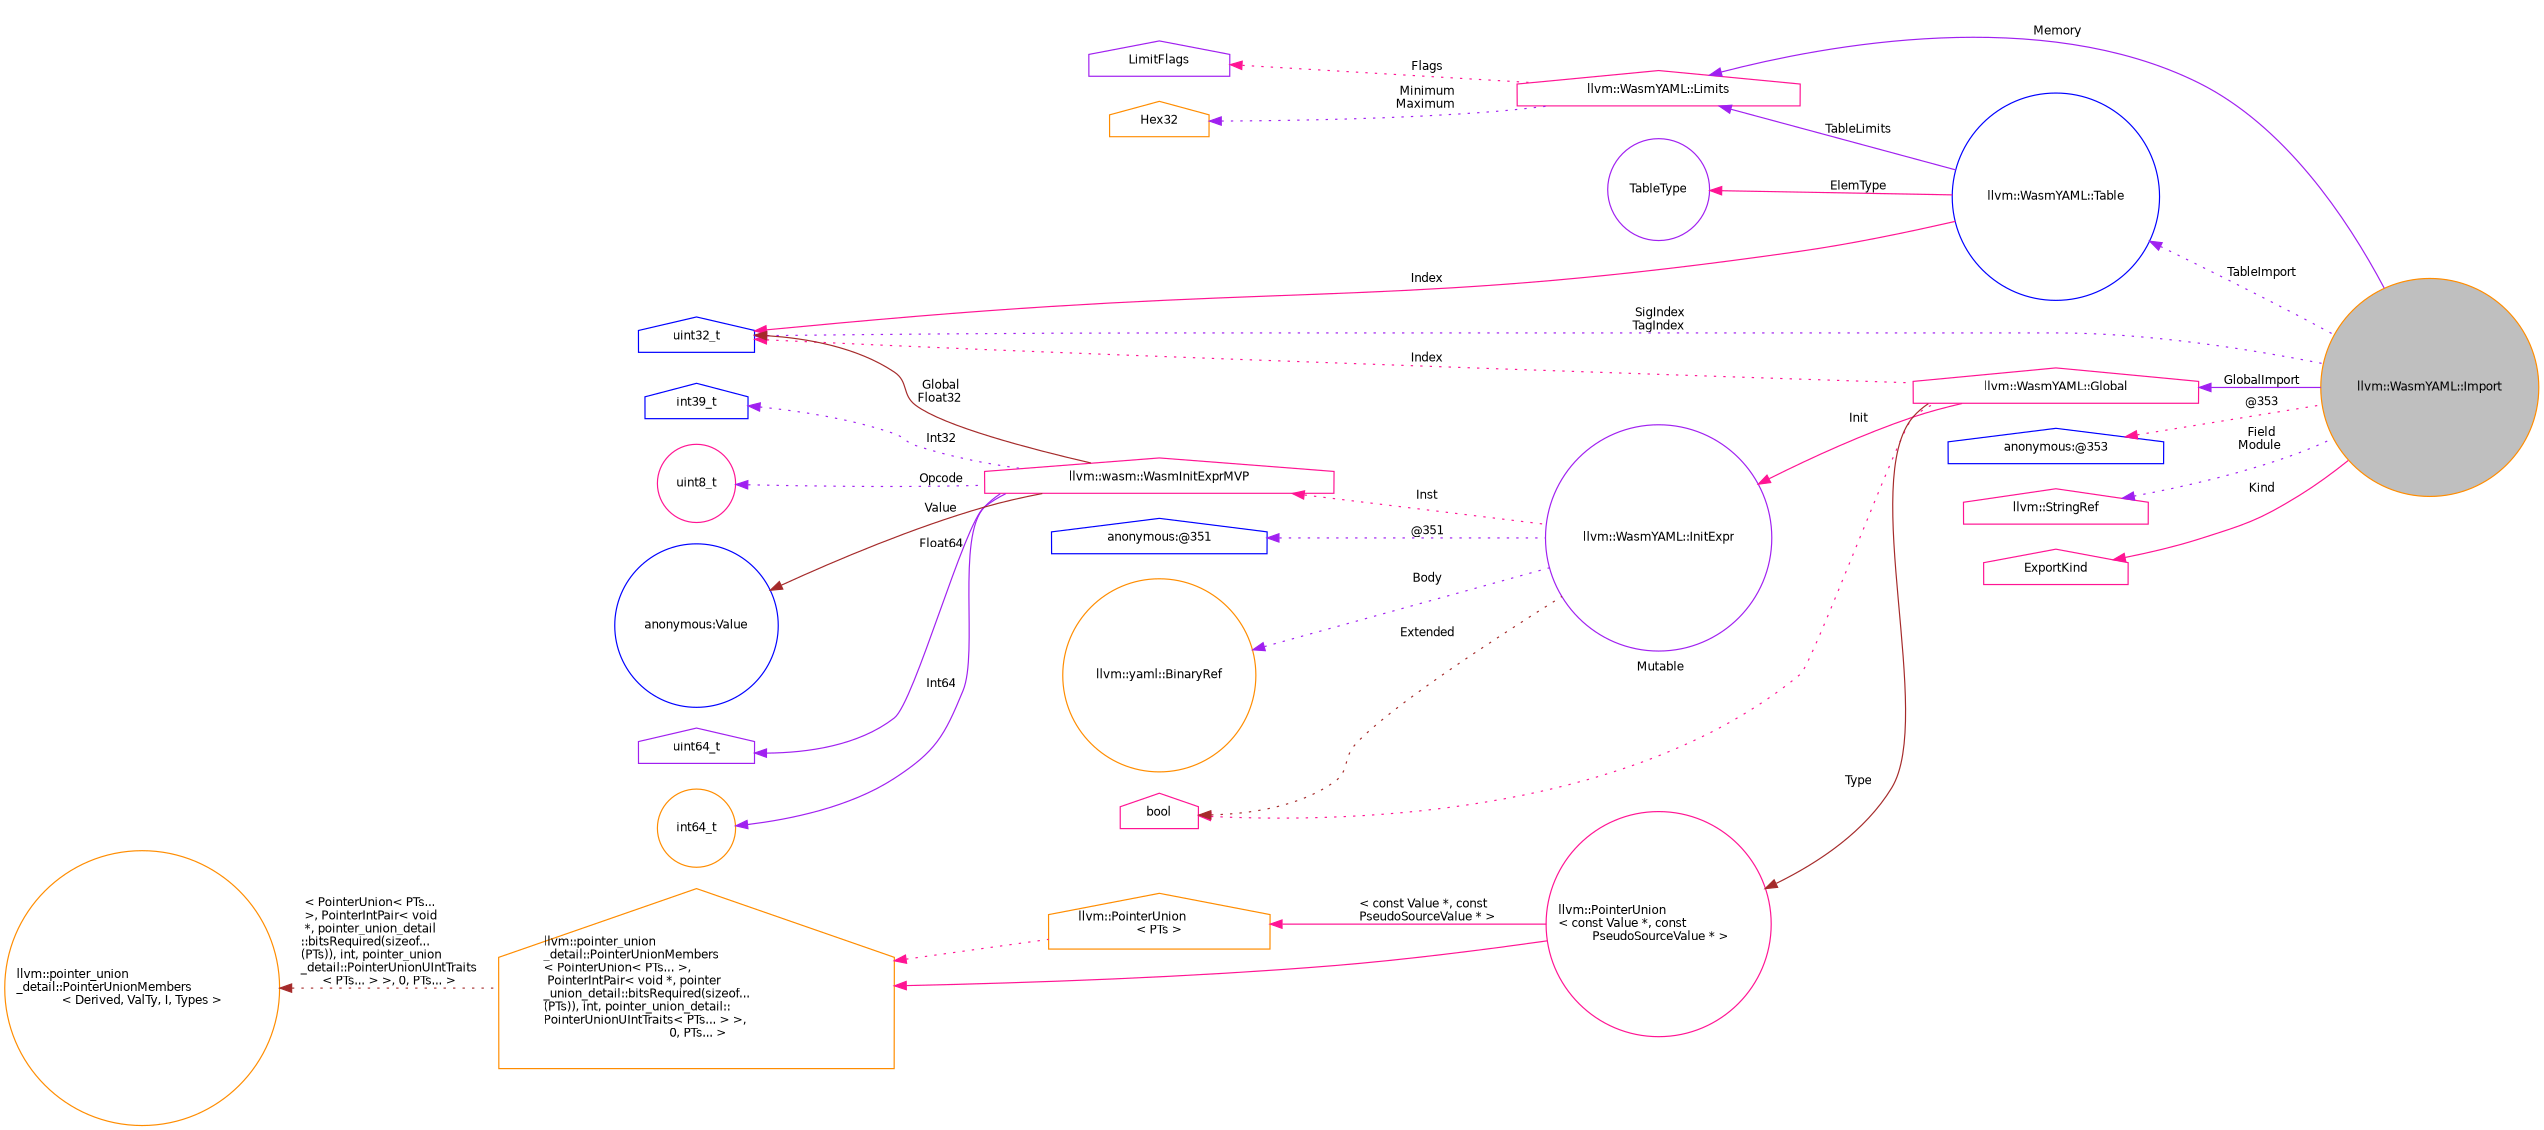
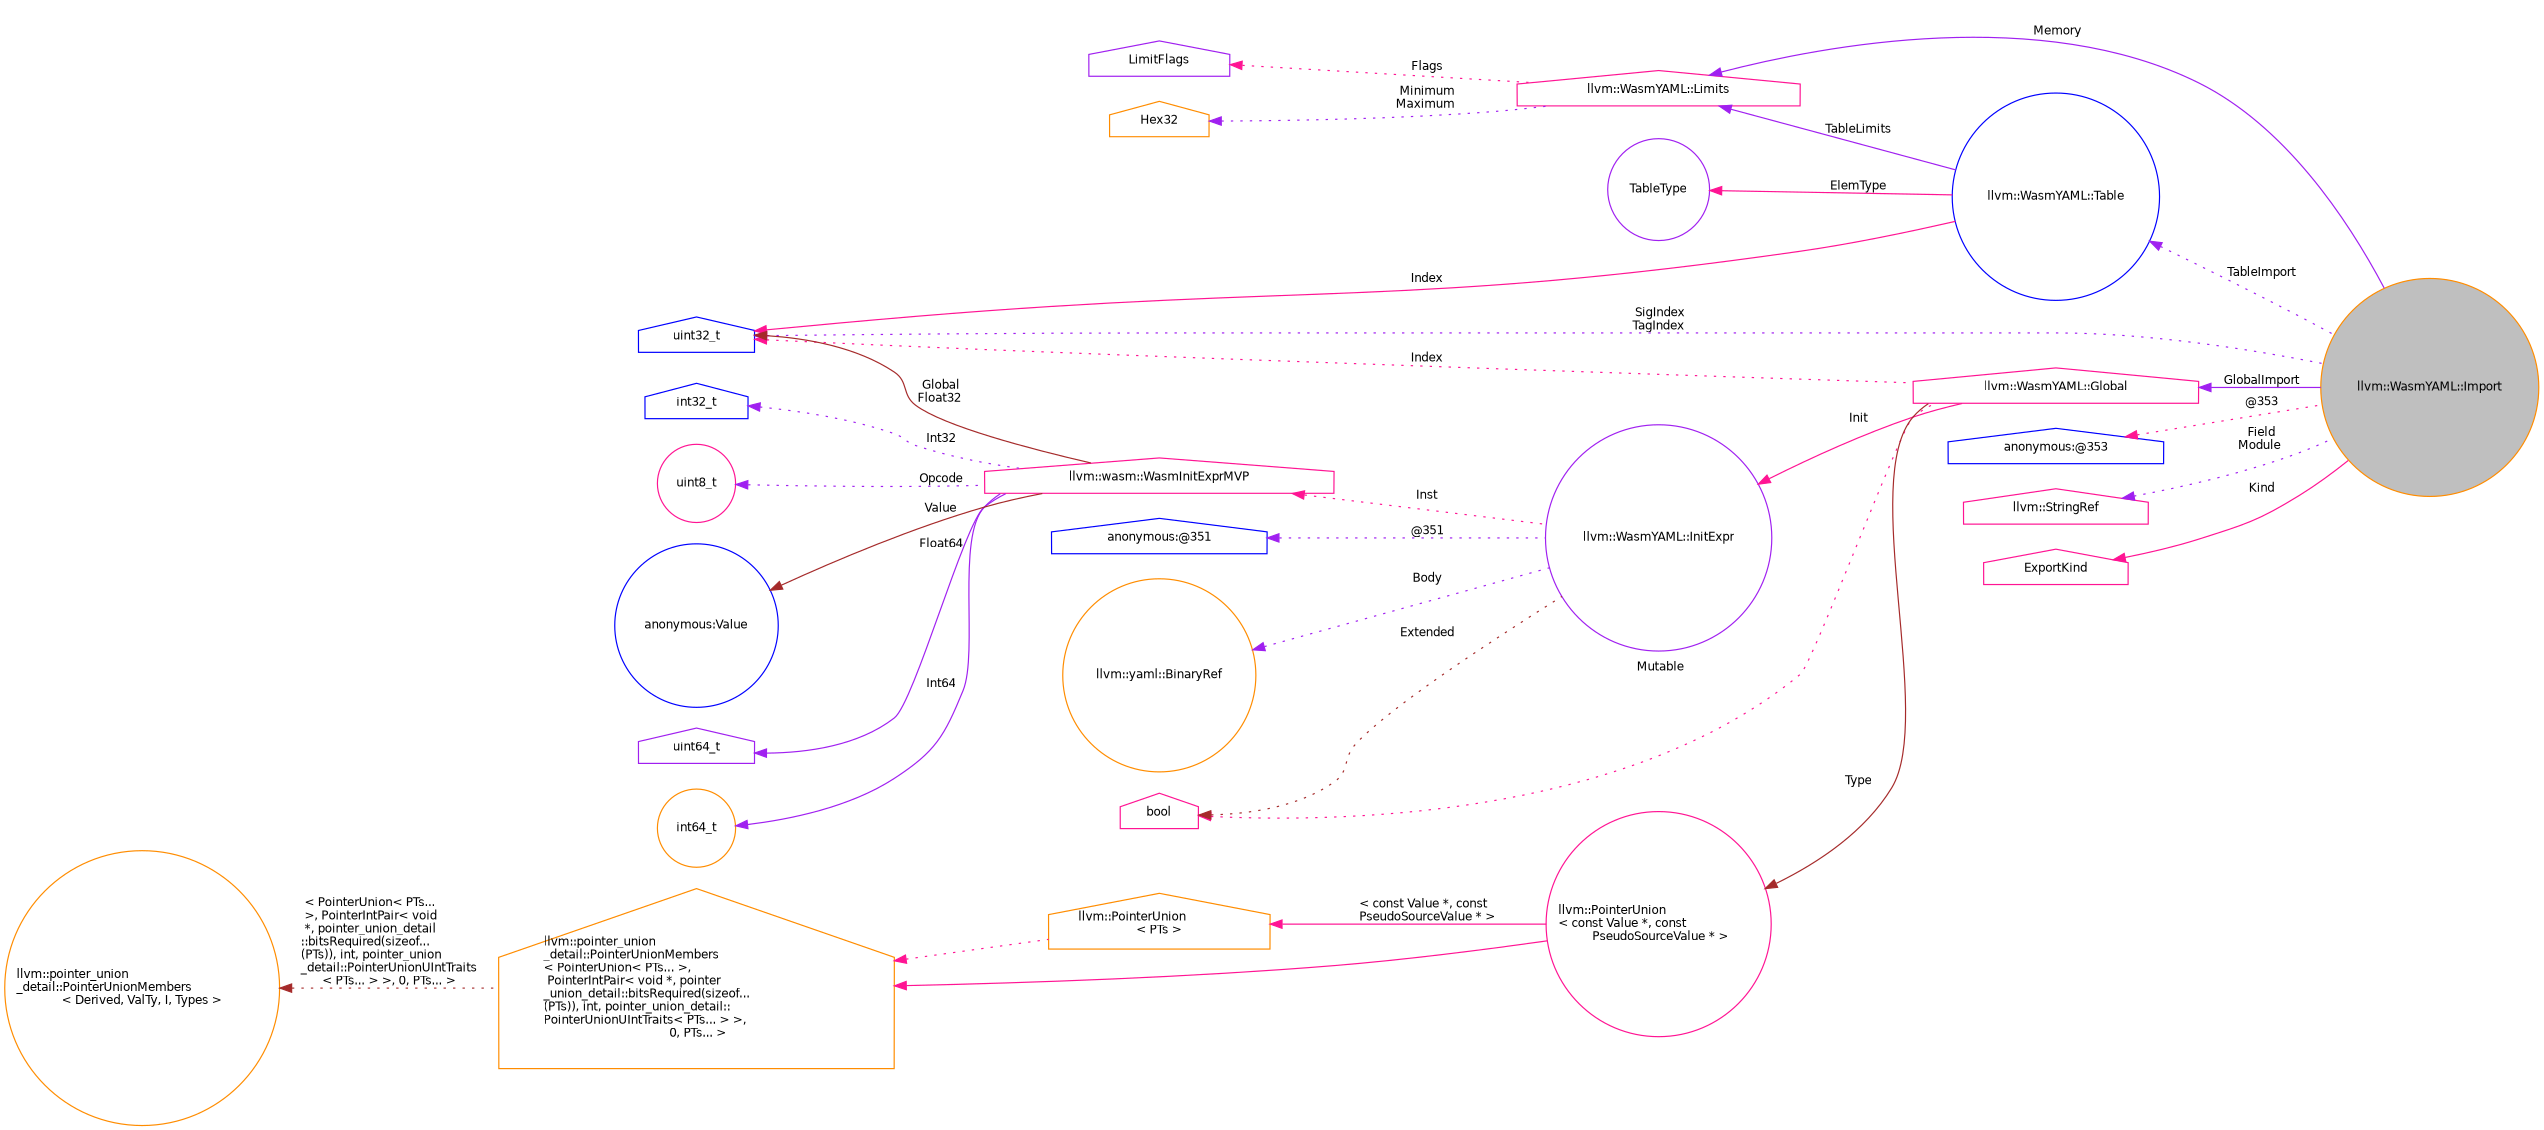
(696, 403) -> (696, 403)
